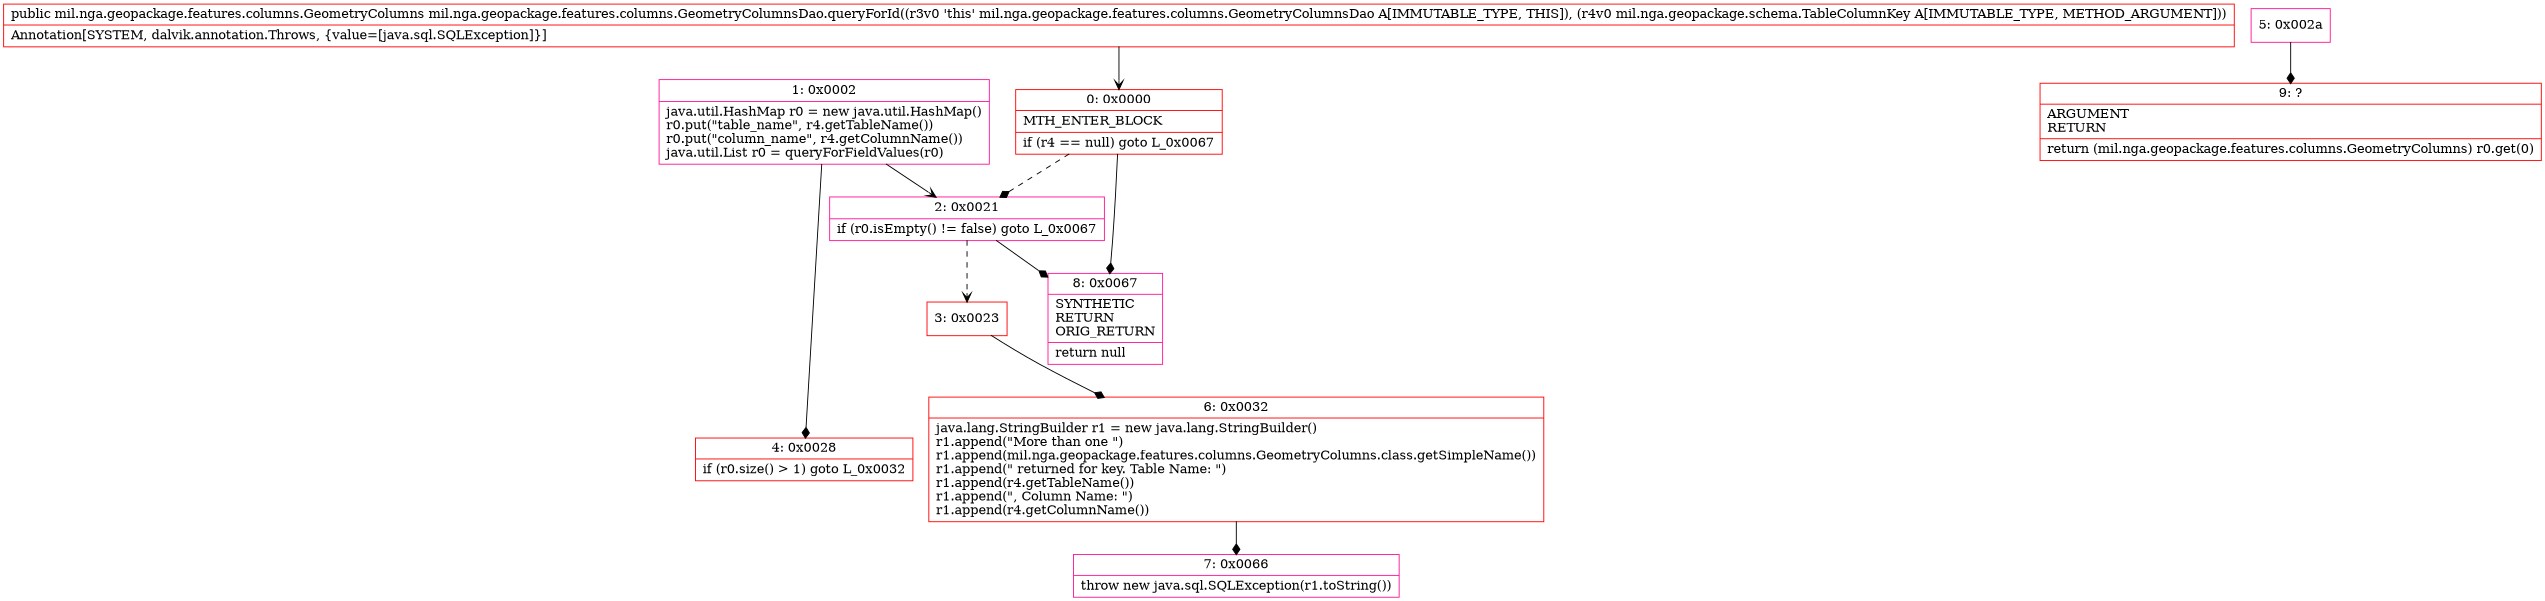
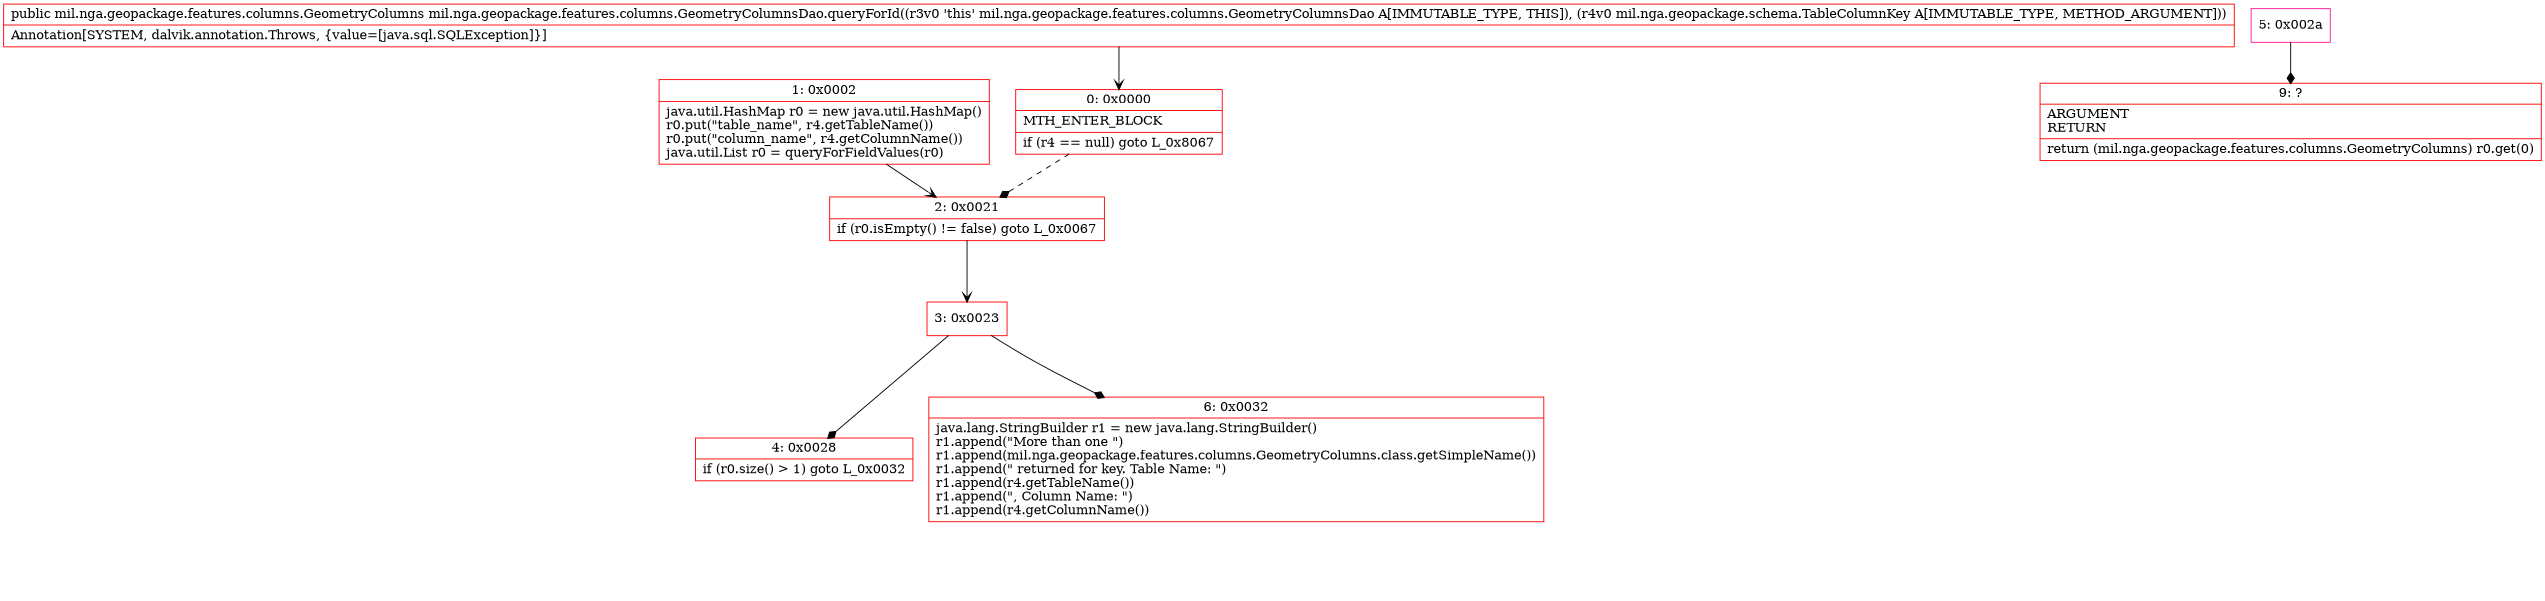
(824, 122) -> (824, 122)
(1119, 143) -> (1119, 143)
(967, 219) -> (967, 219)
(967, 267) -> (967, 267)
(814, 296) -> (892, 383)
(1105, 319) -> none
(1236, 576) -> none
